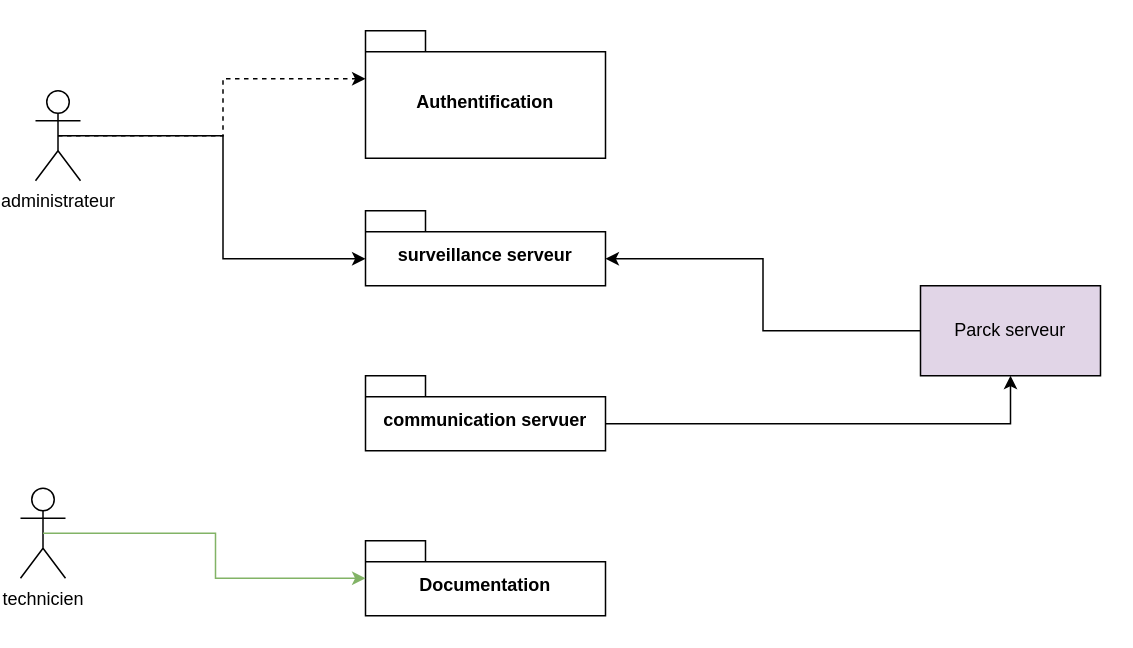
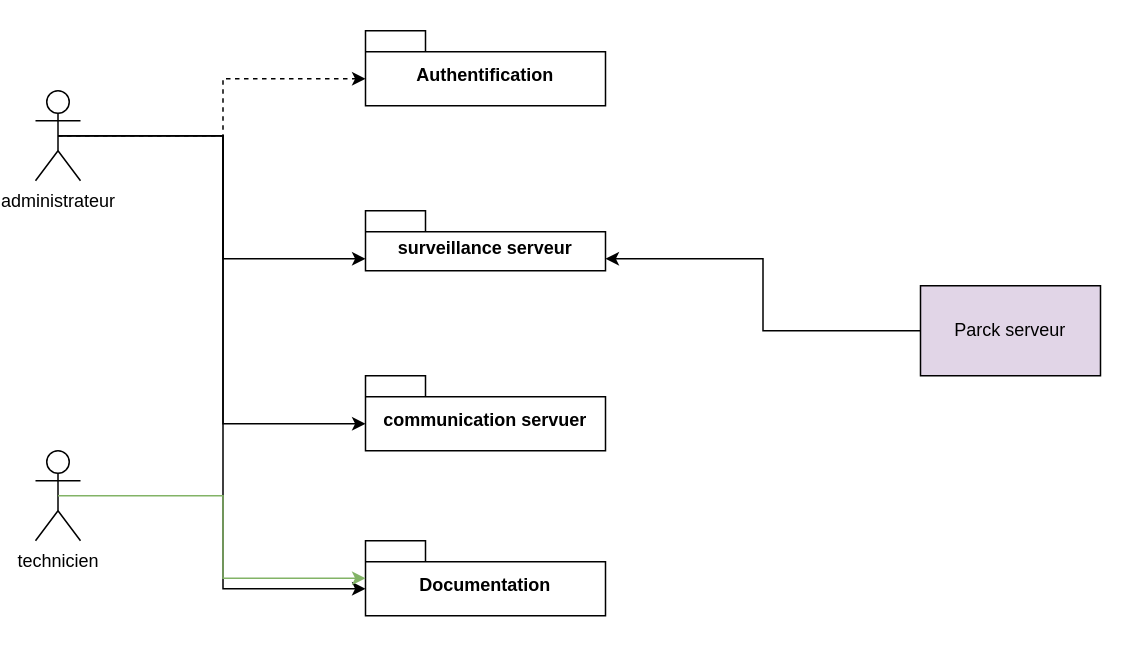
(485, 95) -> (485, 68)
(485, 248) -> (485, 241)
none -> (290, 424)
(826, 424) -> none
(43, 533) -> (58, 496)
none -> (285, 589)
